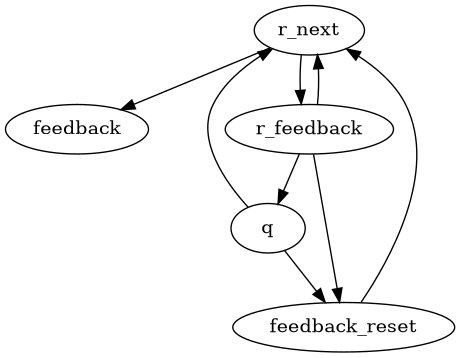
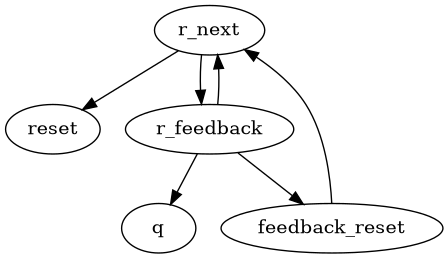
(208, 127) -> none
(77, 129) -> (53, 129)
(301, 271) -> none
